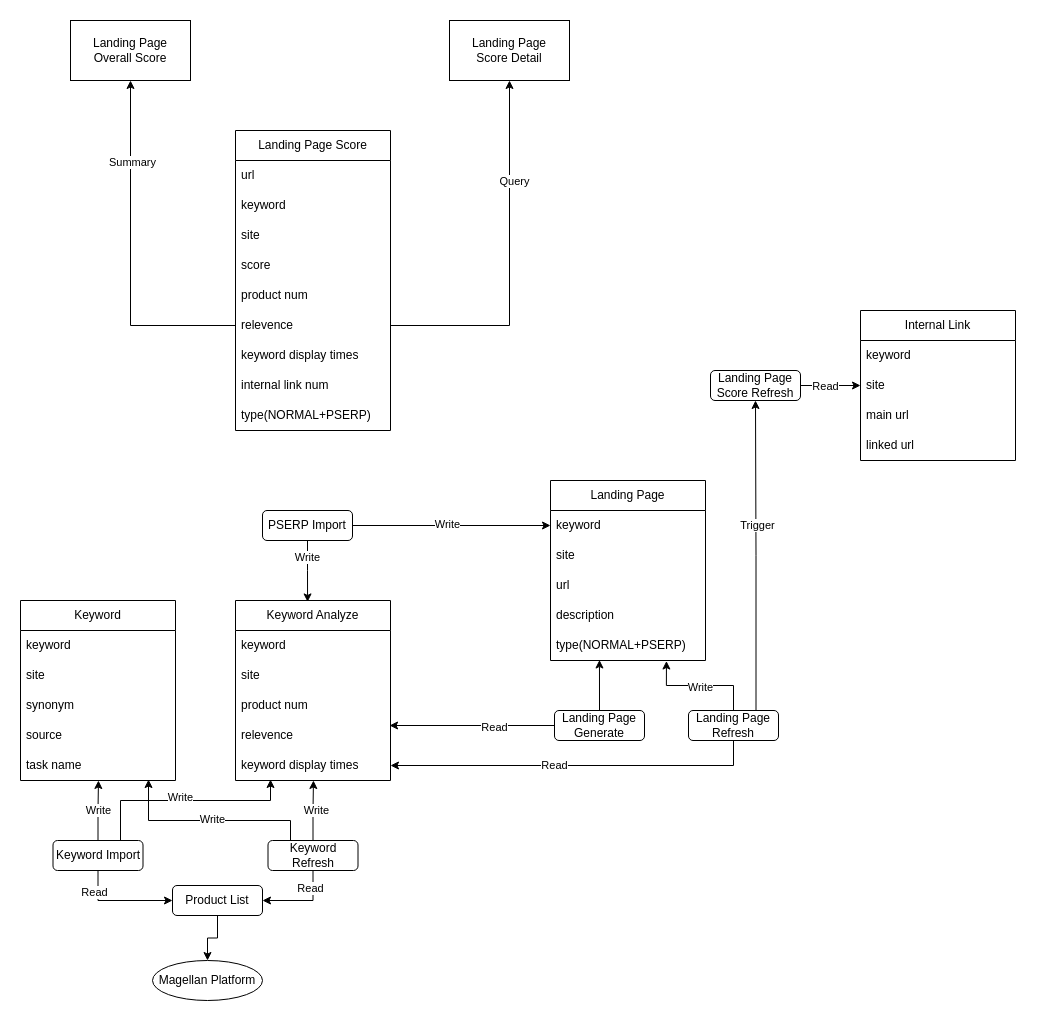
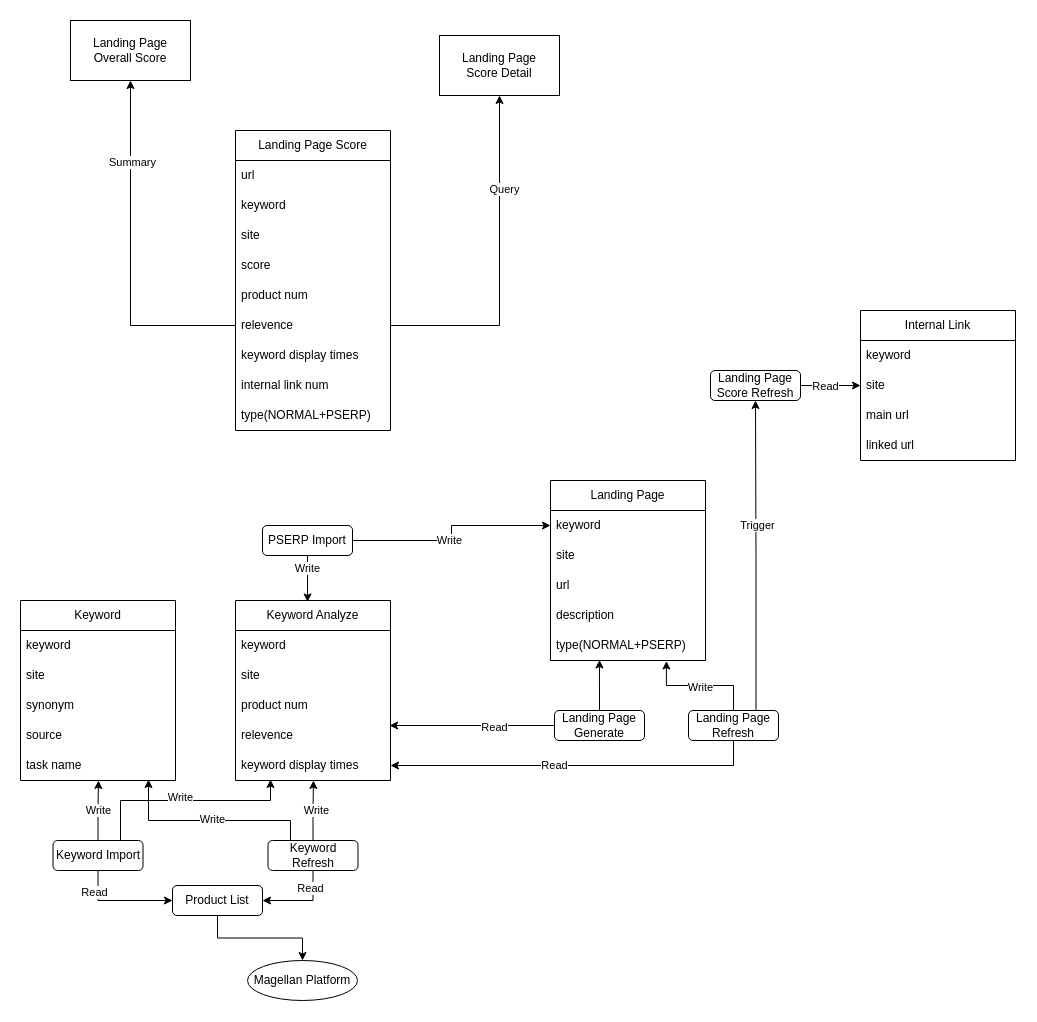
(510, 51) -> (500, 66)
(308, 526) -> (308, 541)
(208, 981) -> (303, 981)
